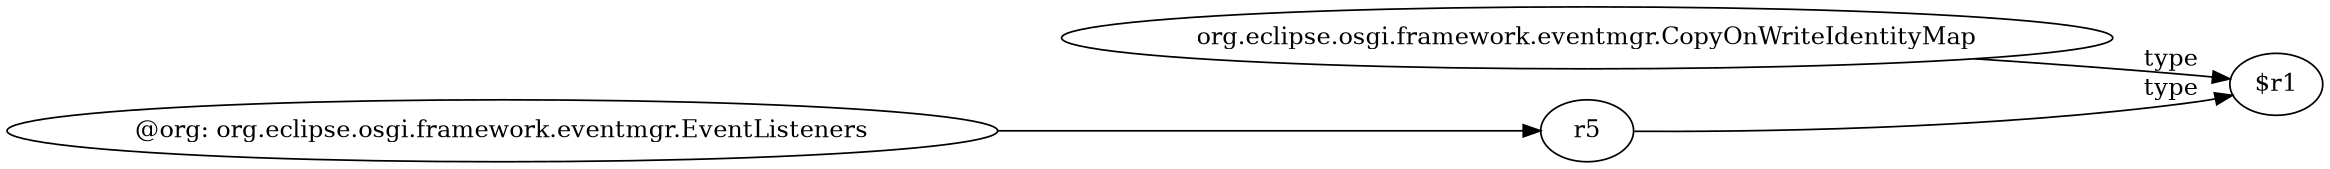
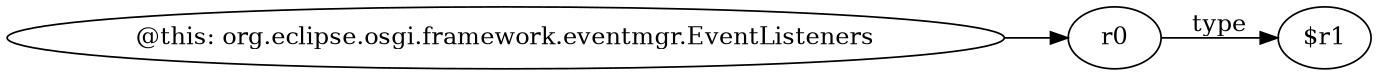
(1587, 38) -> none
(502, 131) -> (506, 38)
(1587, 131) -> (1115, 38)
